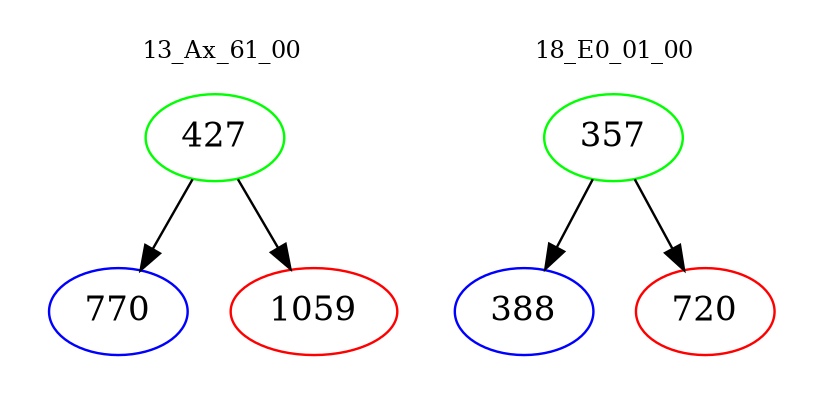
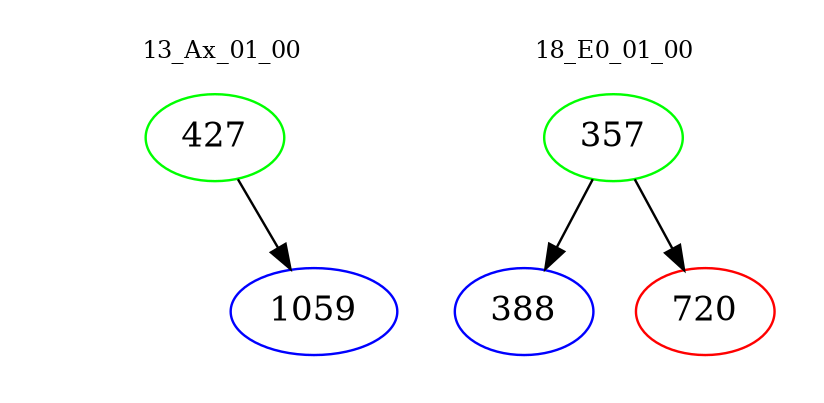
(222, 52) -> (222, 52)
(118, 312) -> none
(314, 312) -> (314, 312)
